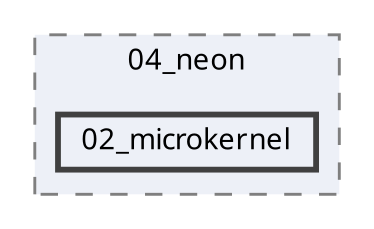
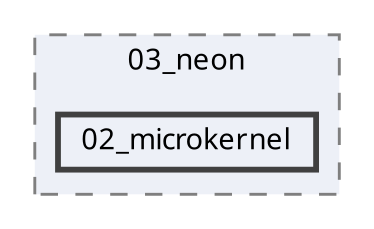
(187, 62) -> (187, 62)
